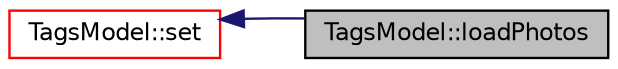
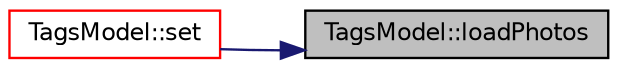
(274, 18) -> (250, 50)
